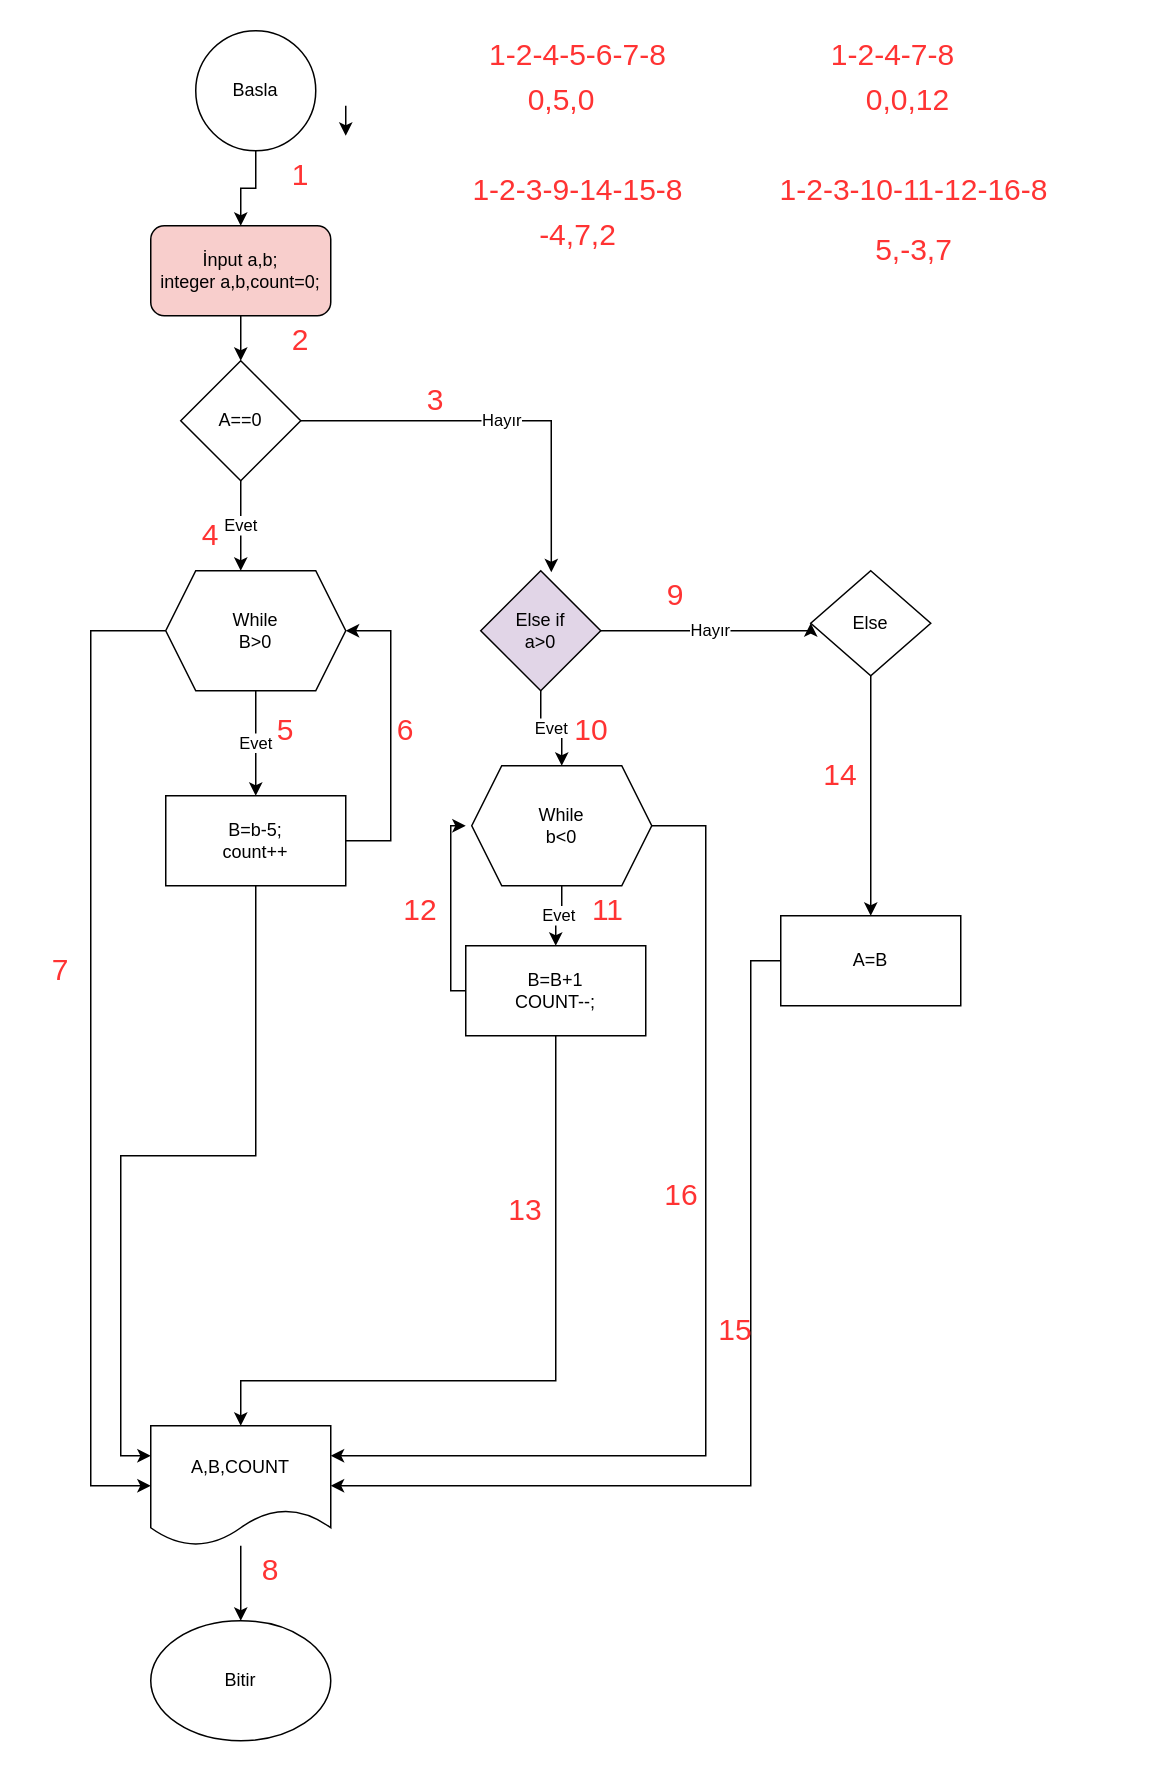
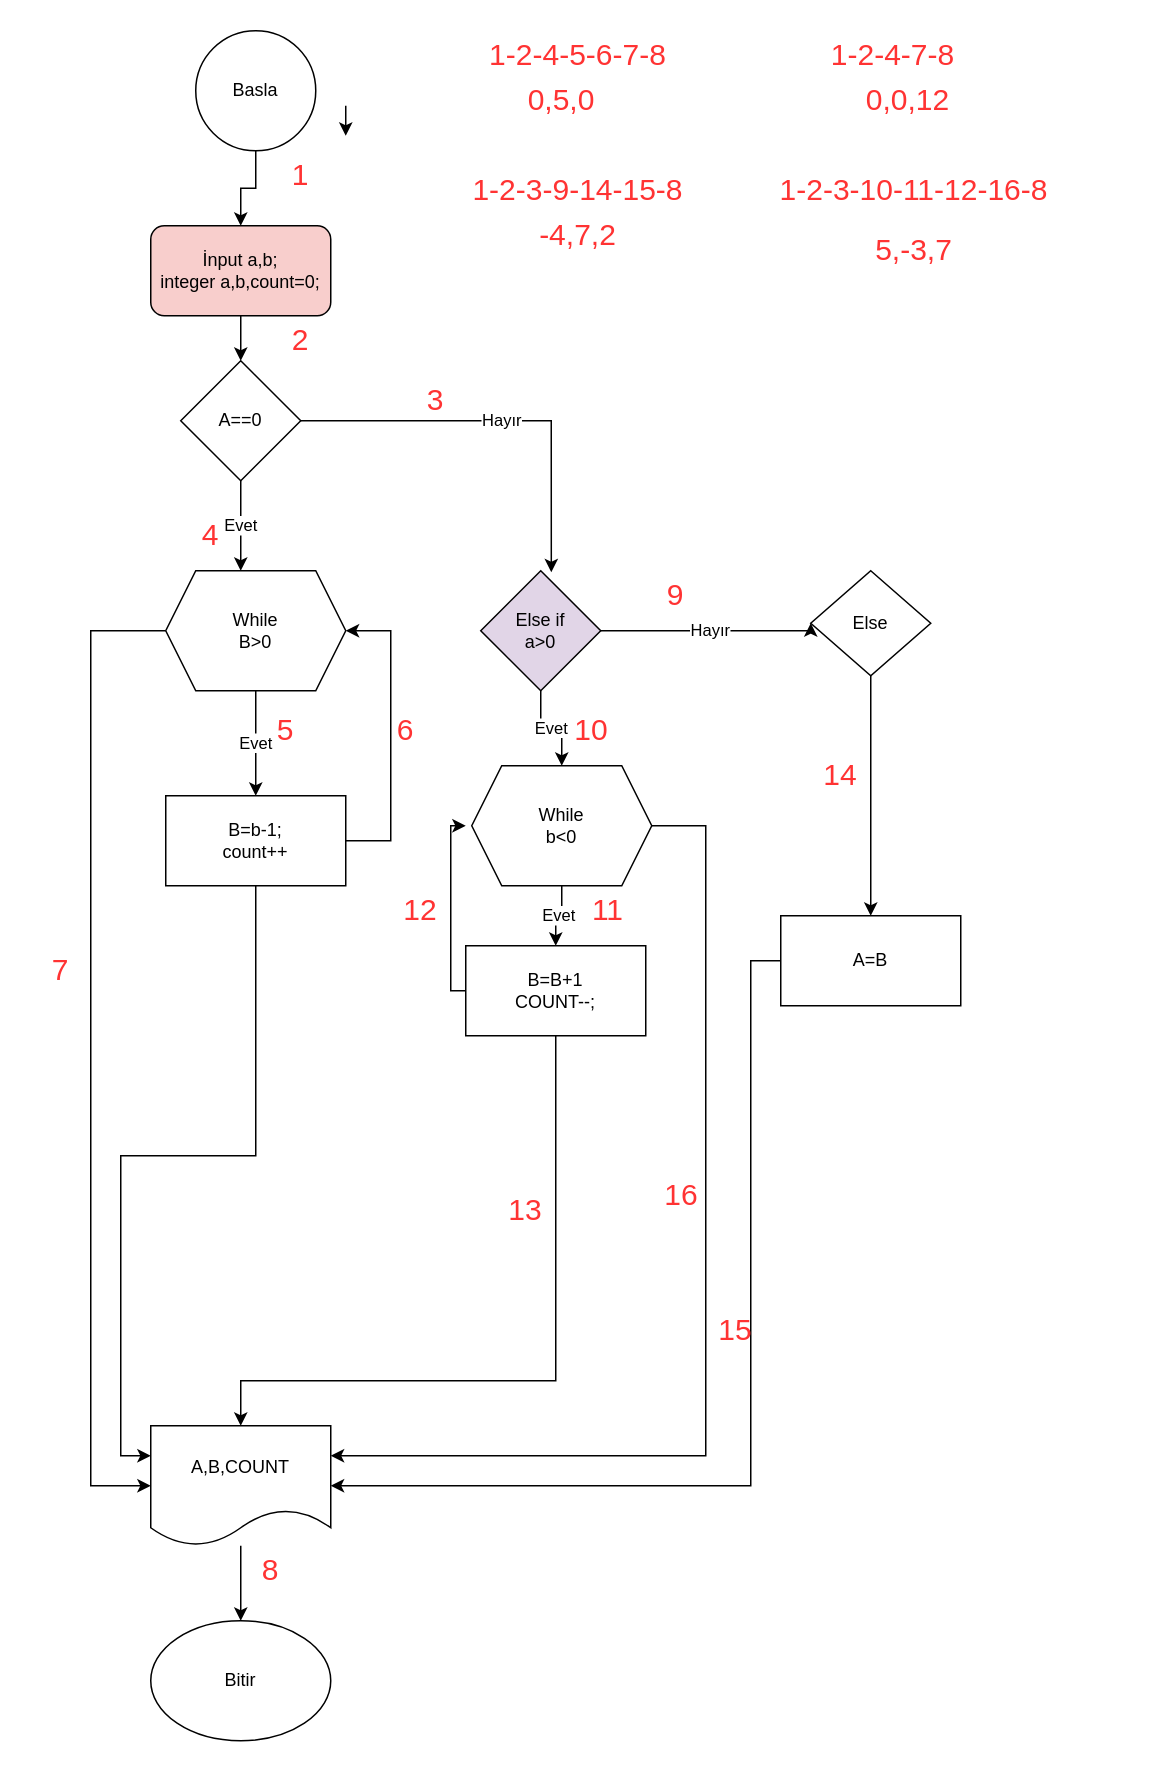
(256, 841) -> (256, 841)
